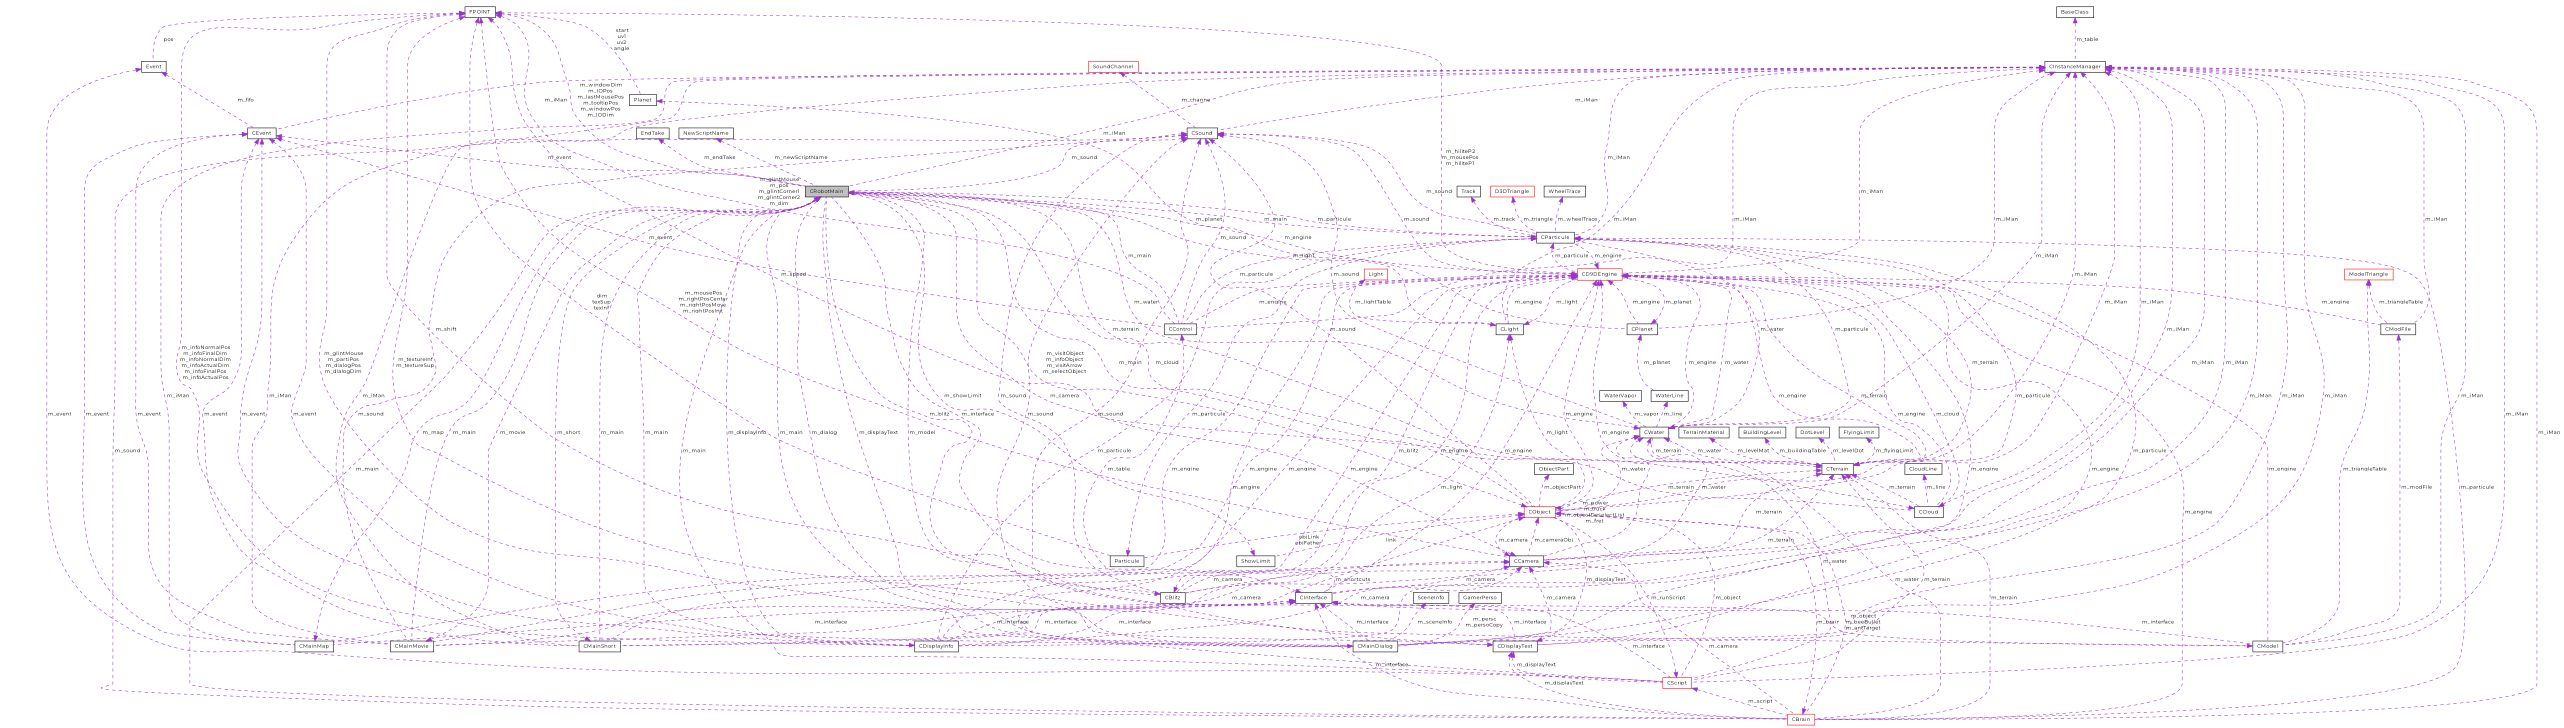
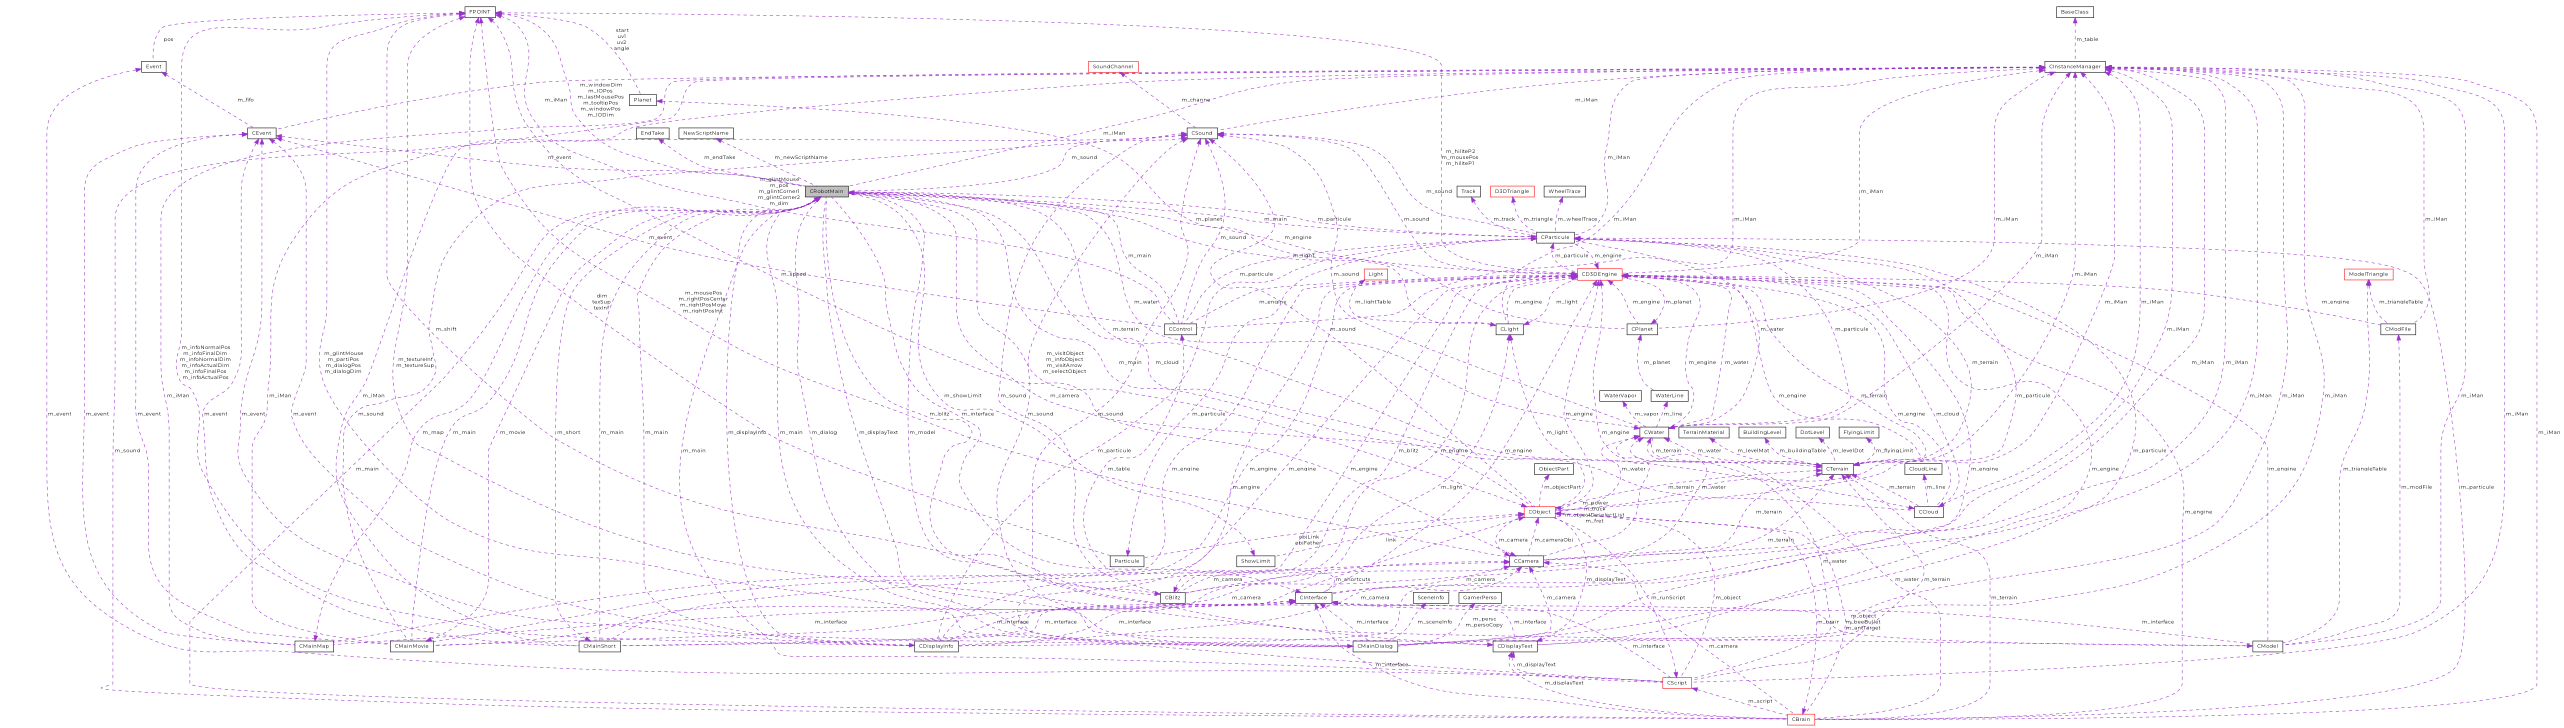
(1600, 274) -> (1600, 274)
